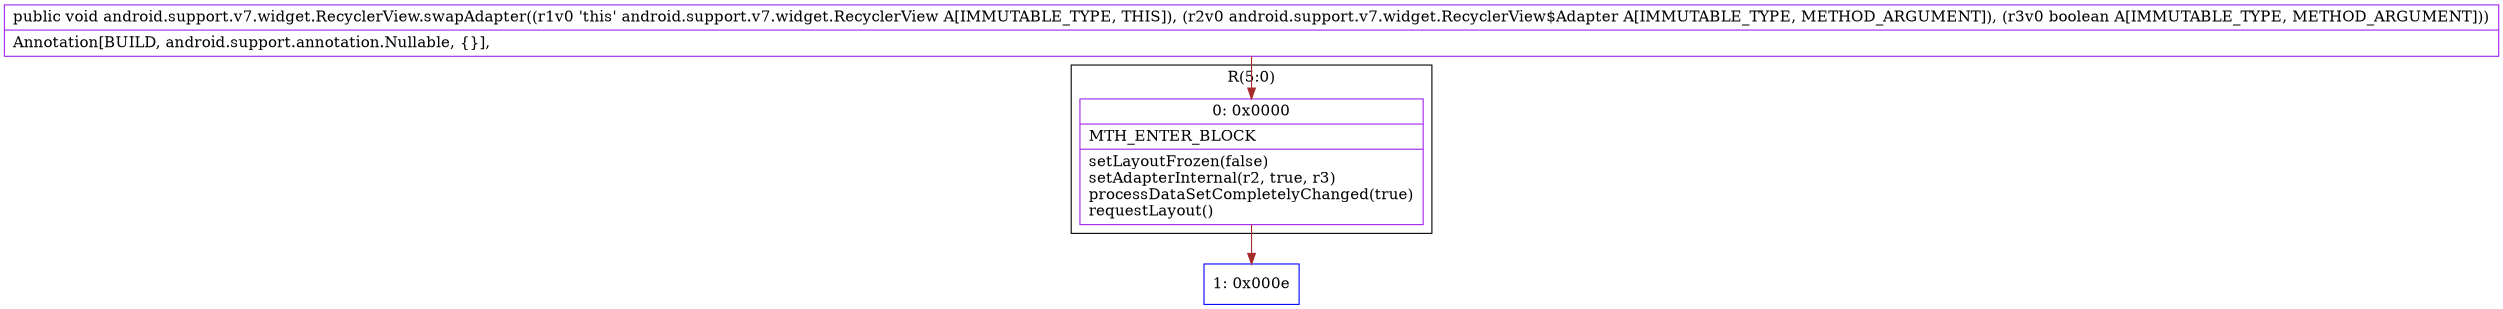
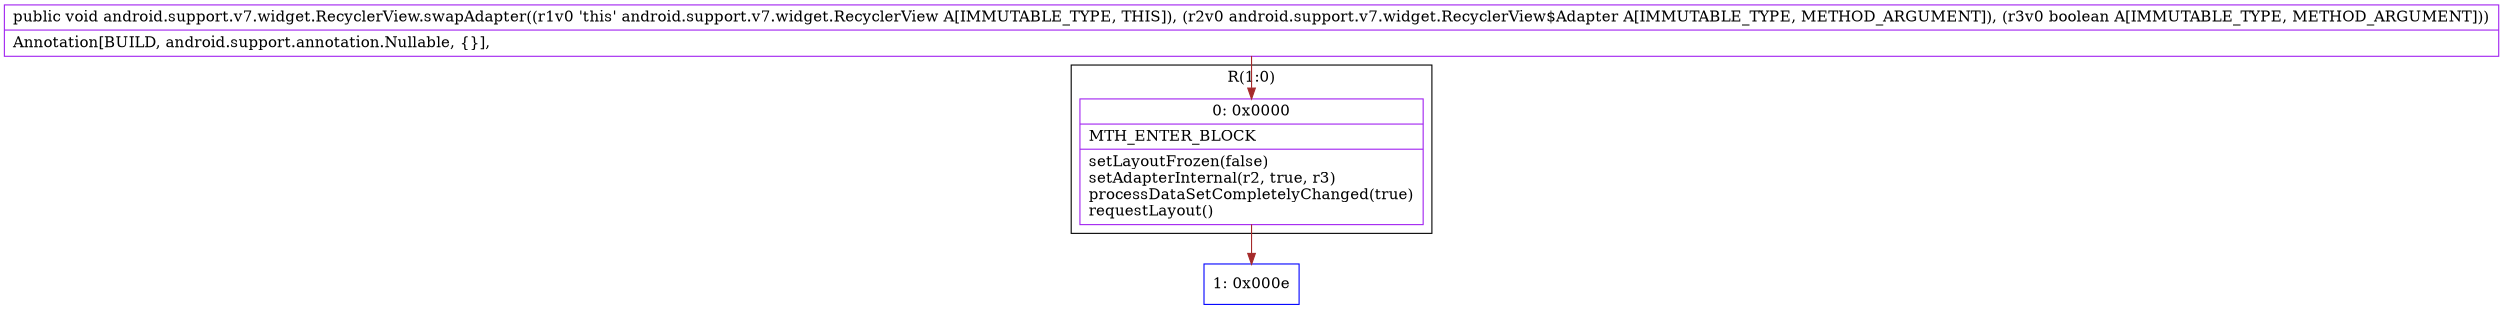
(1252, 78) -> (1252, 78)
